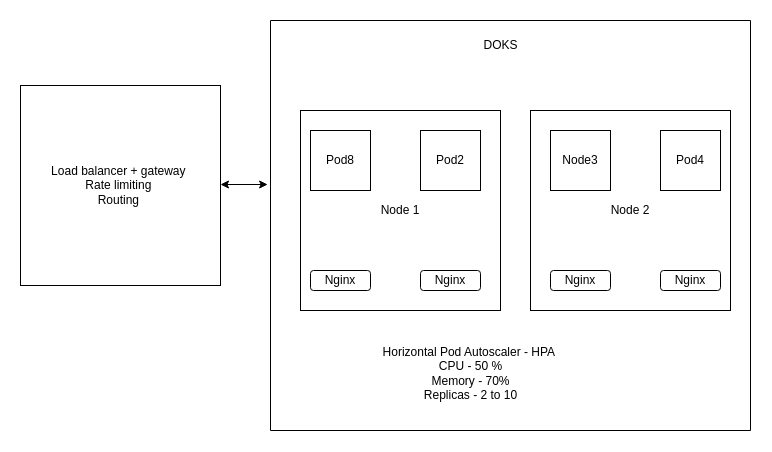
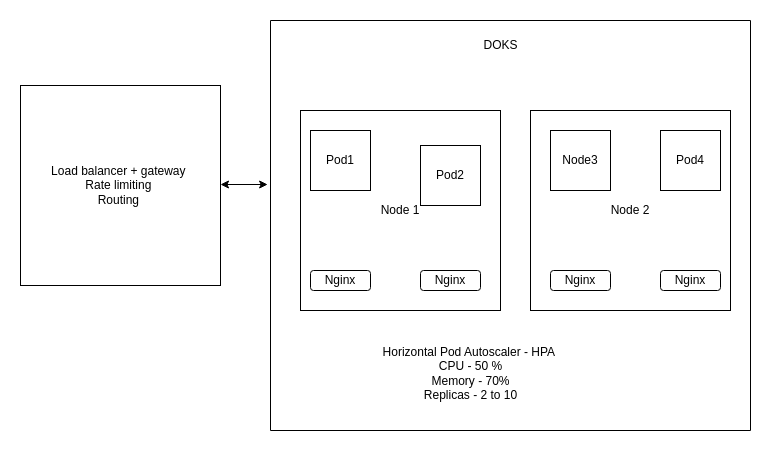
(341, 161) -> (341, 161)
(451, 161) -> (451, 176)
